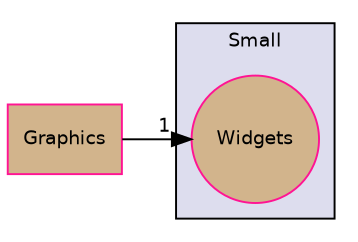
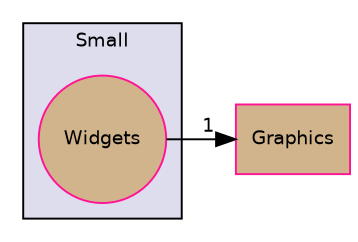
(147, 139) -> (194, 139)
